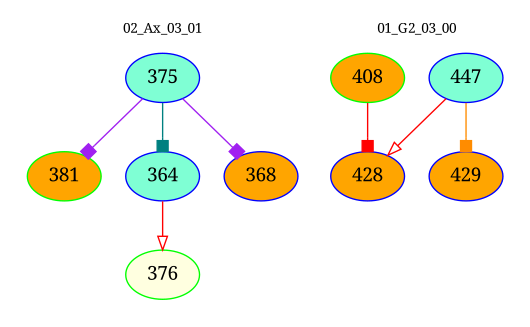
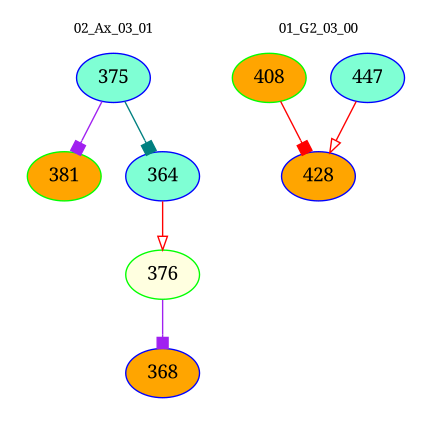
(207, 122) -> (163, 317)
(466, 176) -> none
